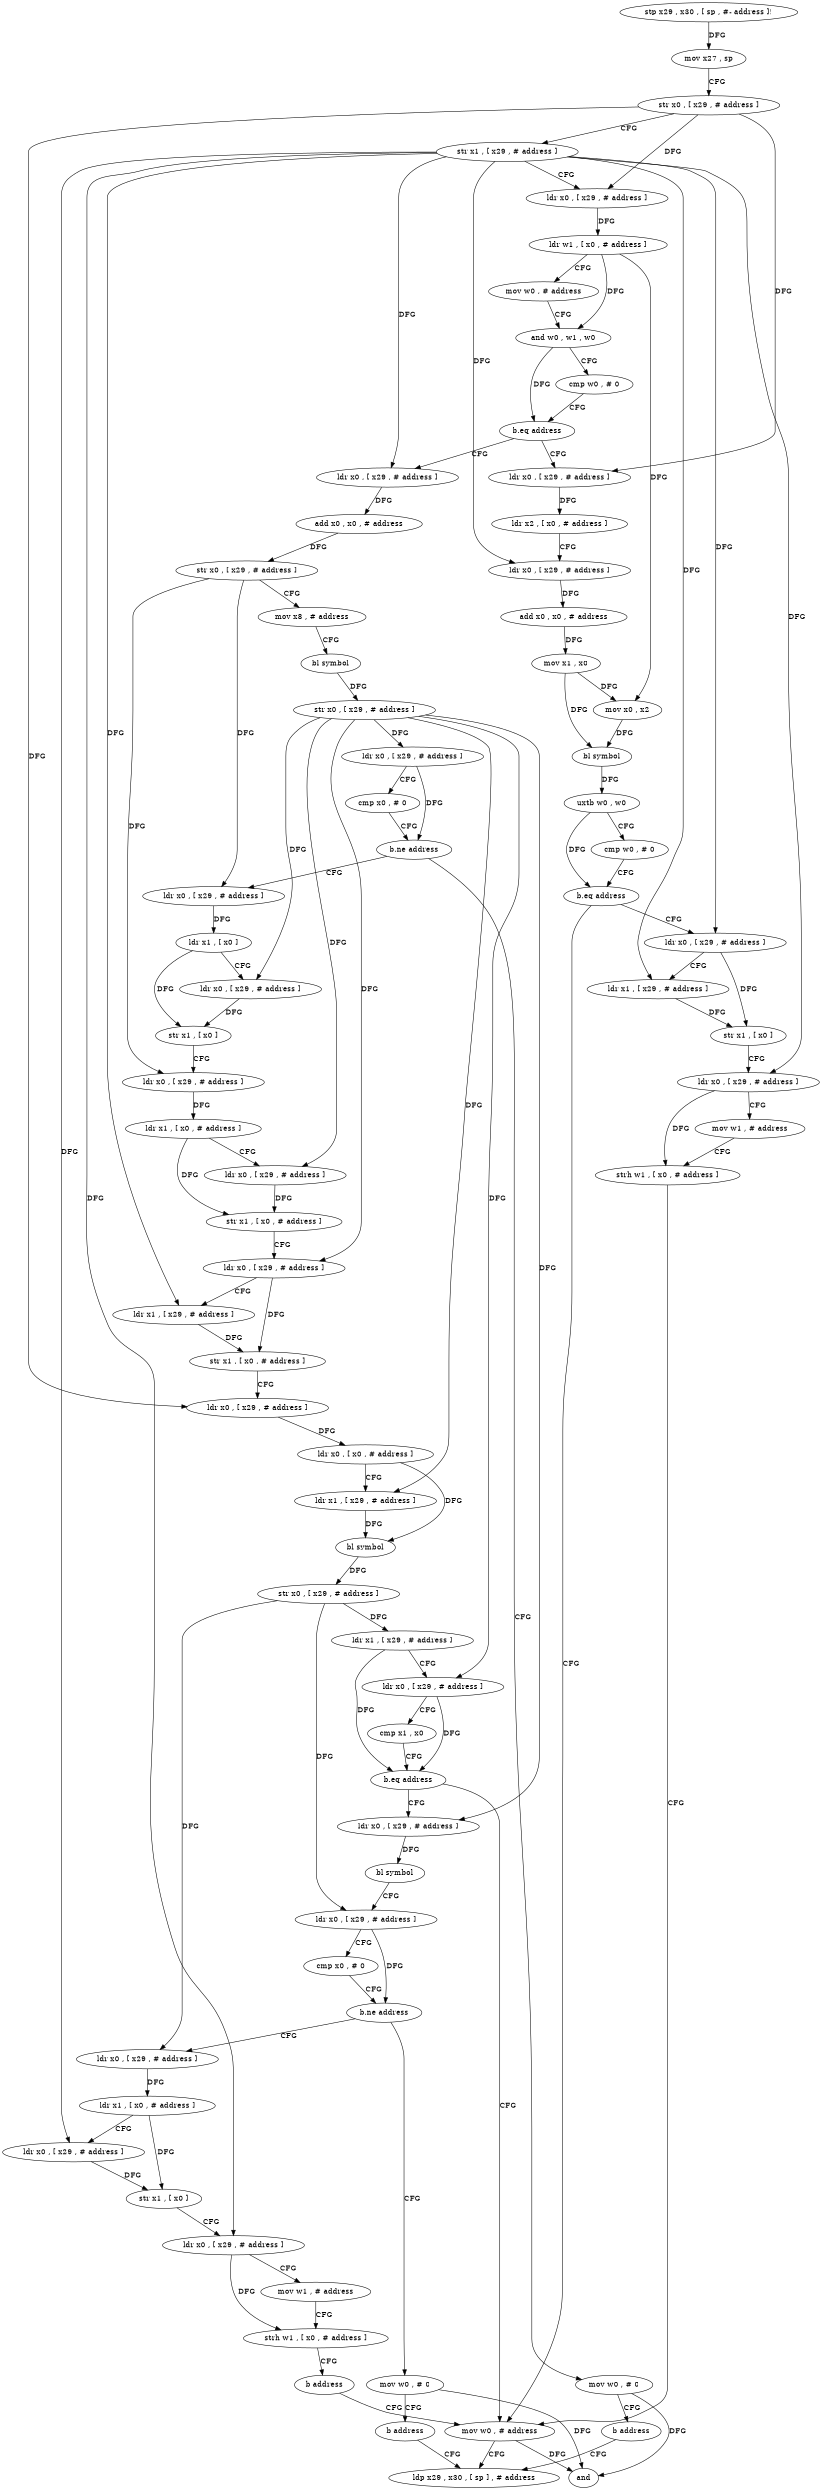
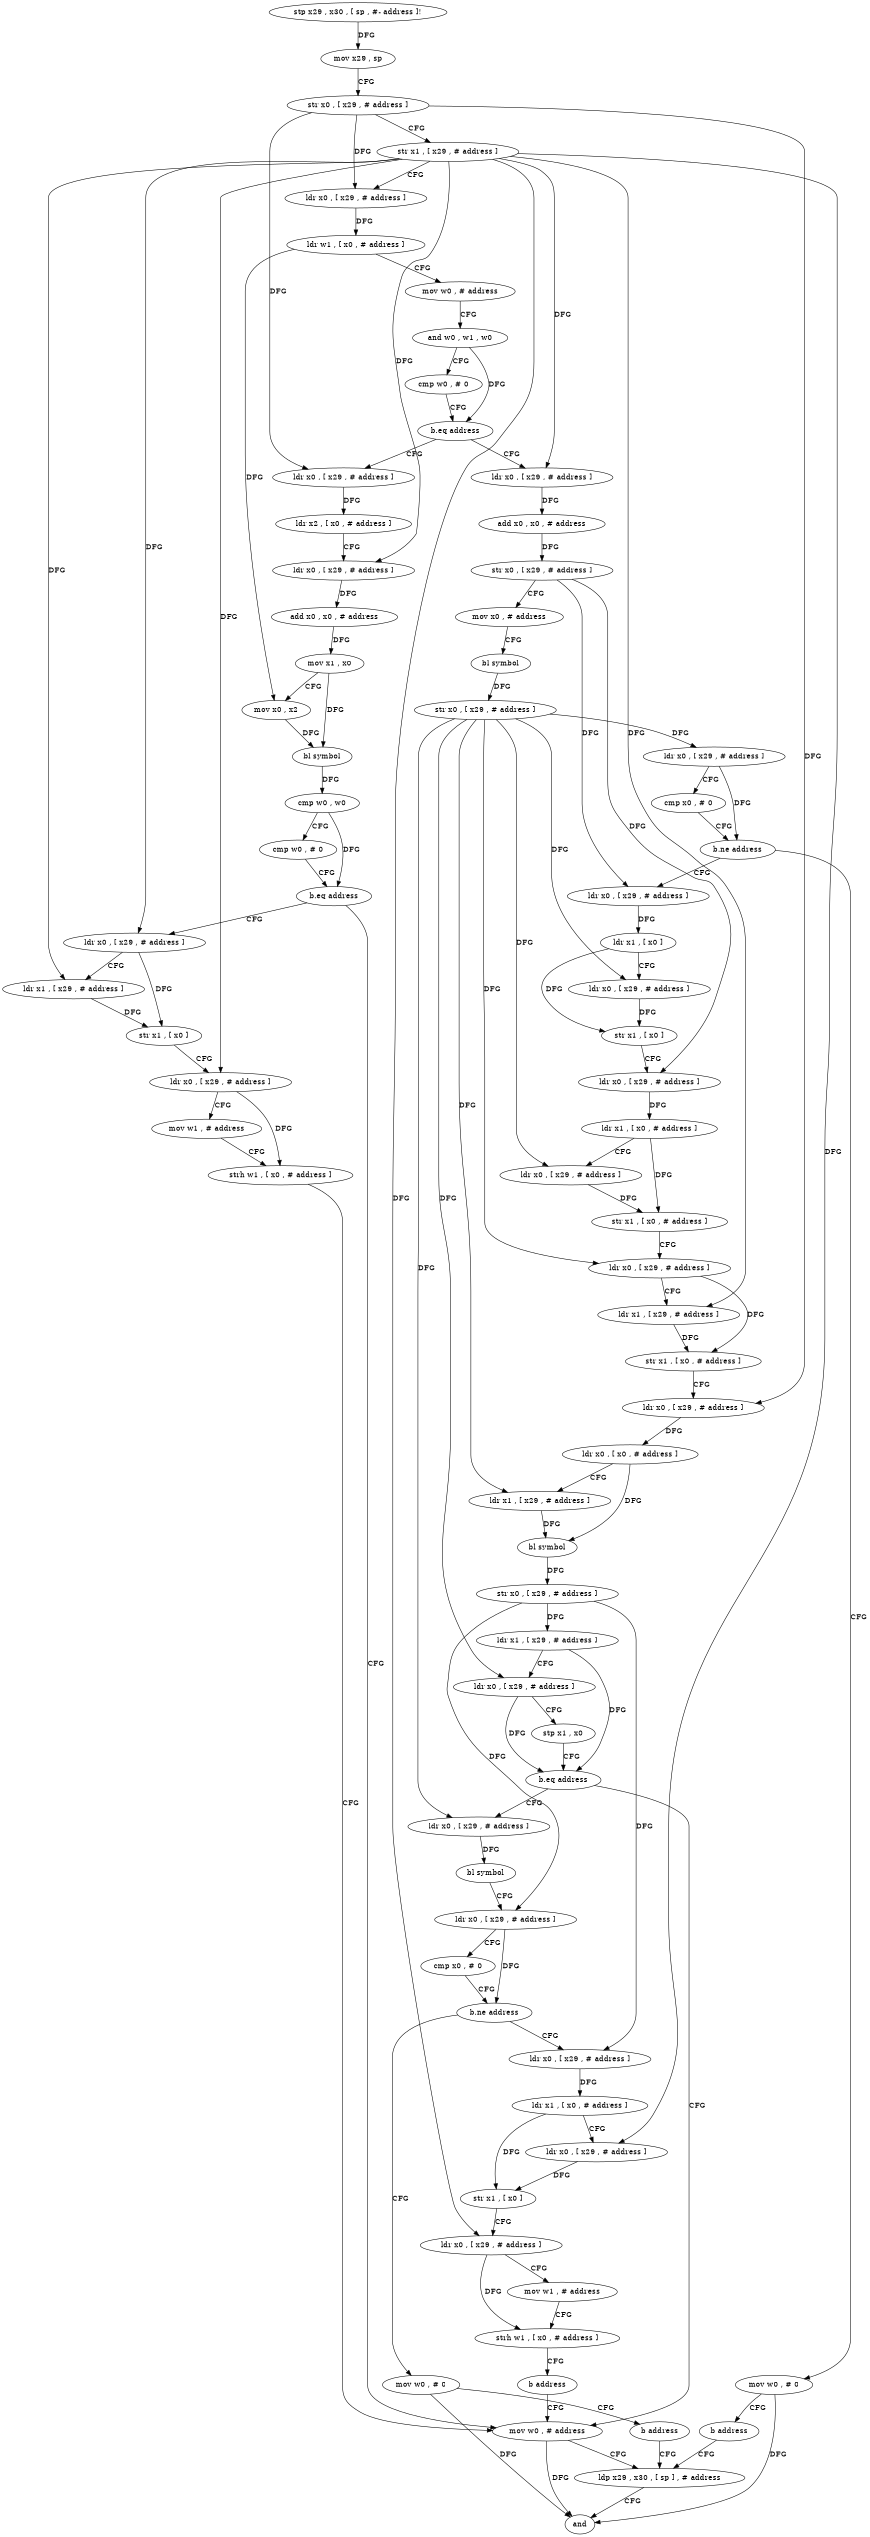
(709, 59) -> (358, 59)
(606, 294) -> none
(312, 617) -> (509, 617)
(610, 687) -> (314, 687)
(602, 803) -> (322, 803)
(402, 1734) -> (563, 1734)
none -> (620, 2501)
